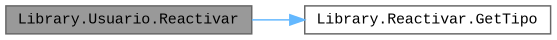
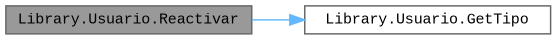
(428, 20) -> (428, 20)
